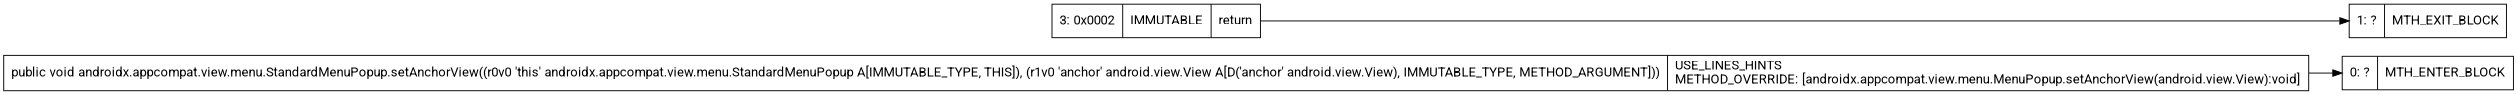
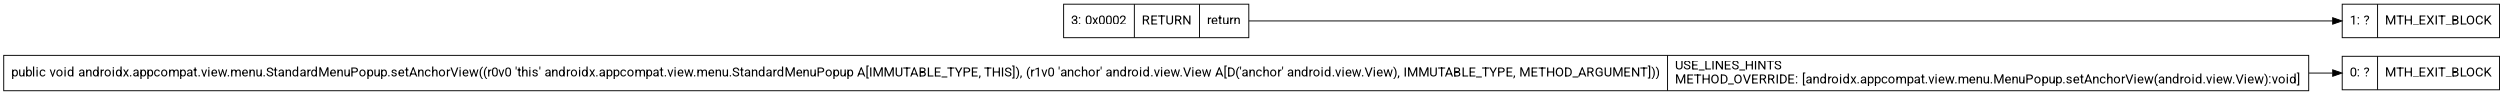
(1167, 20) -> (1167, 20)
(2446, 73) -> (2439, 73)
